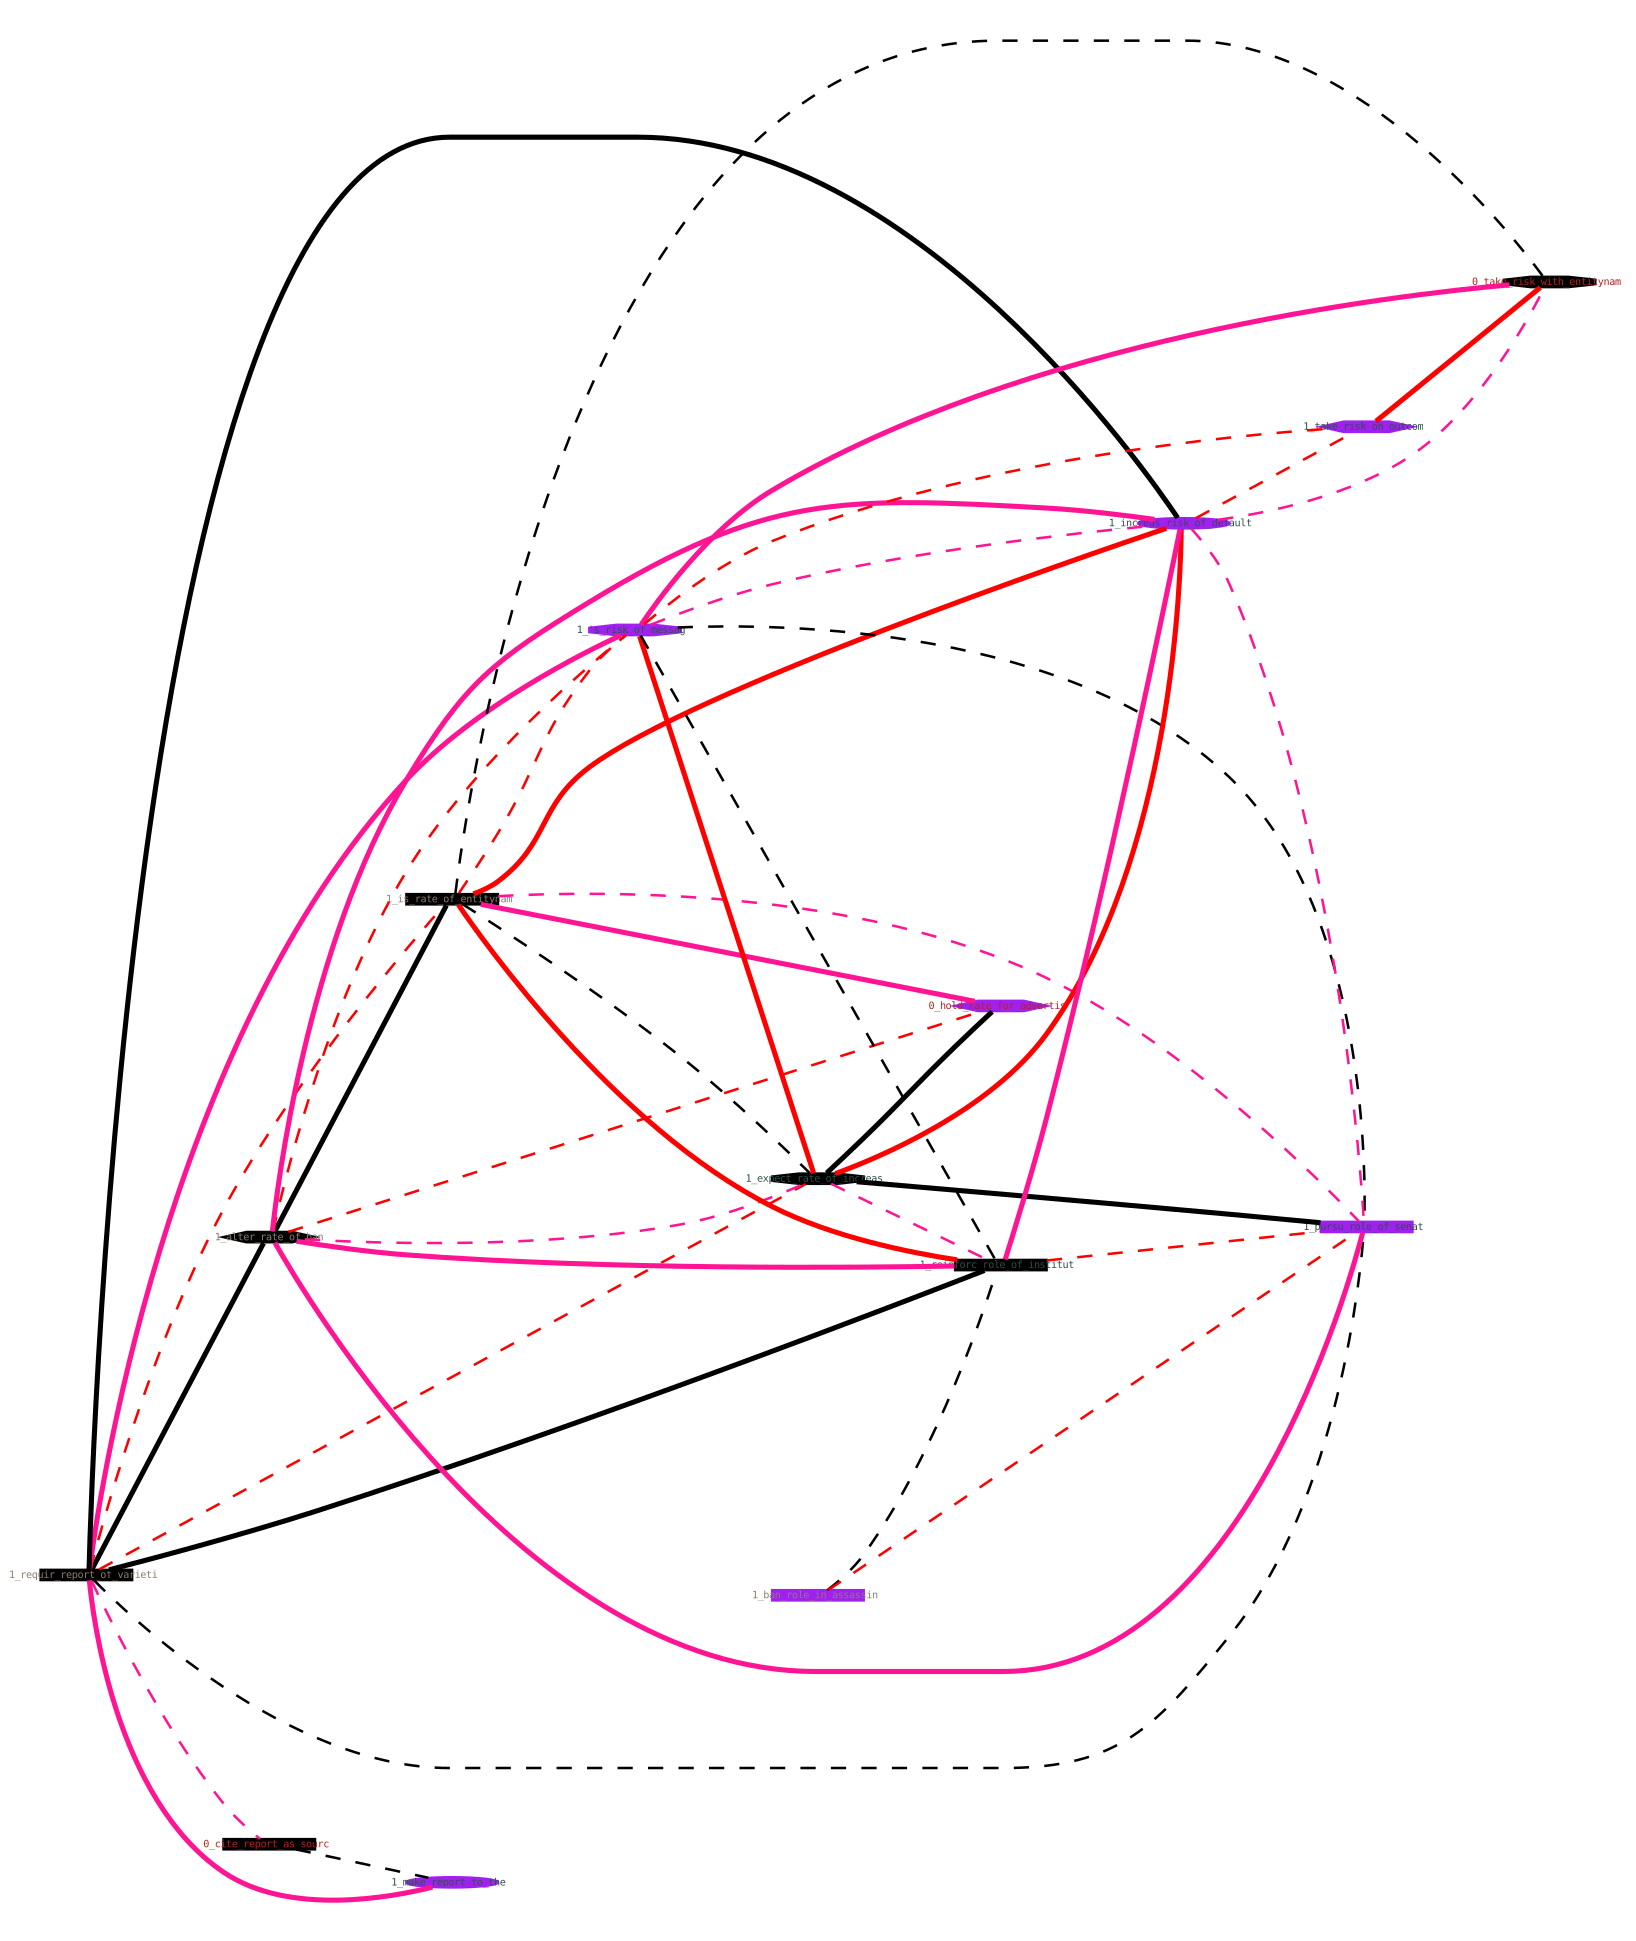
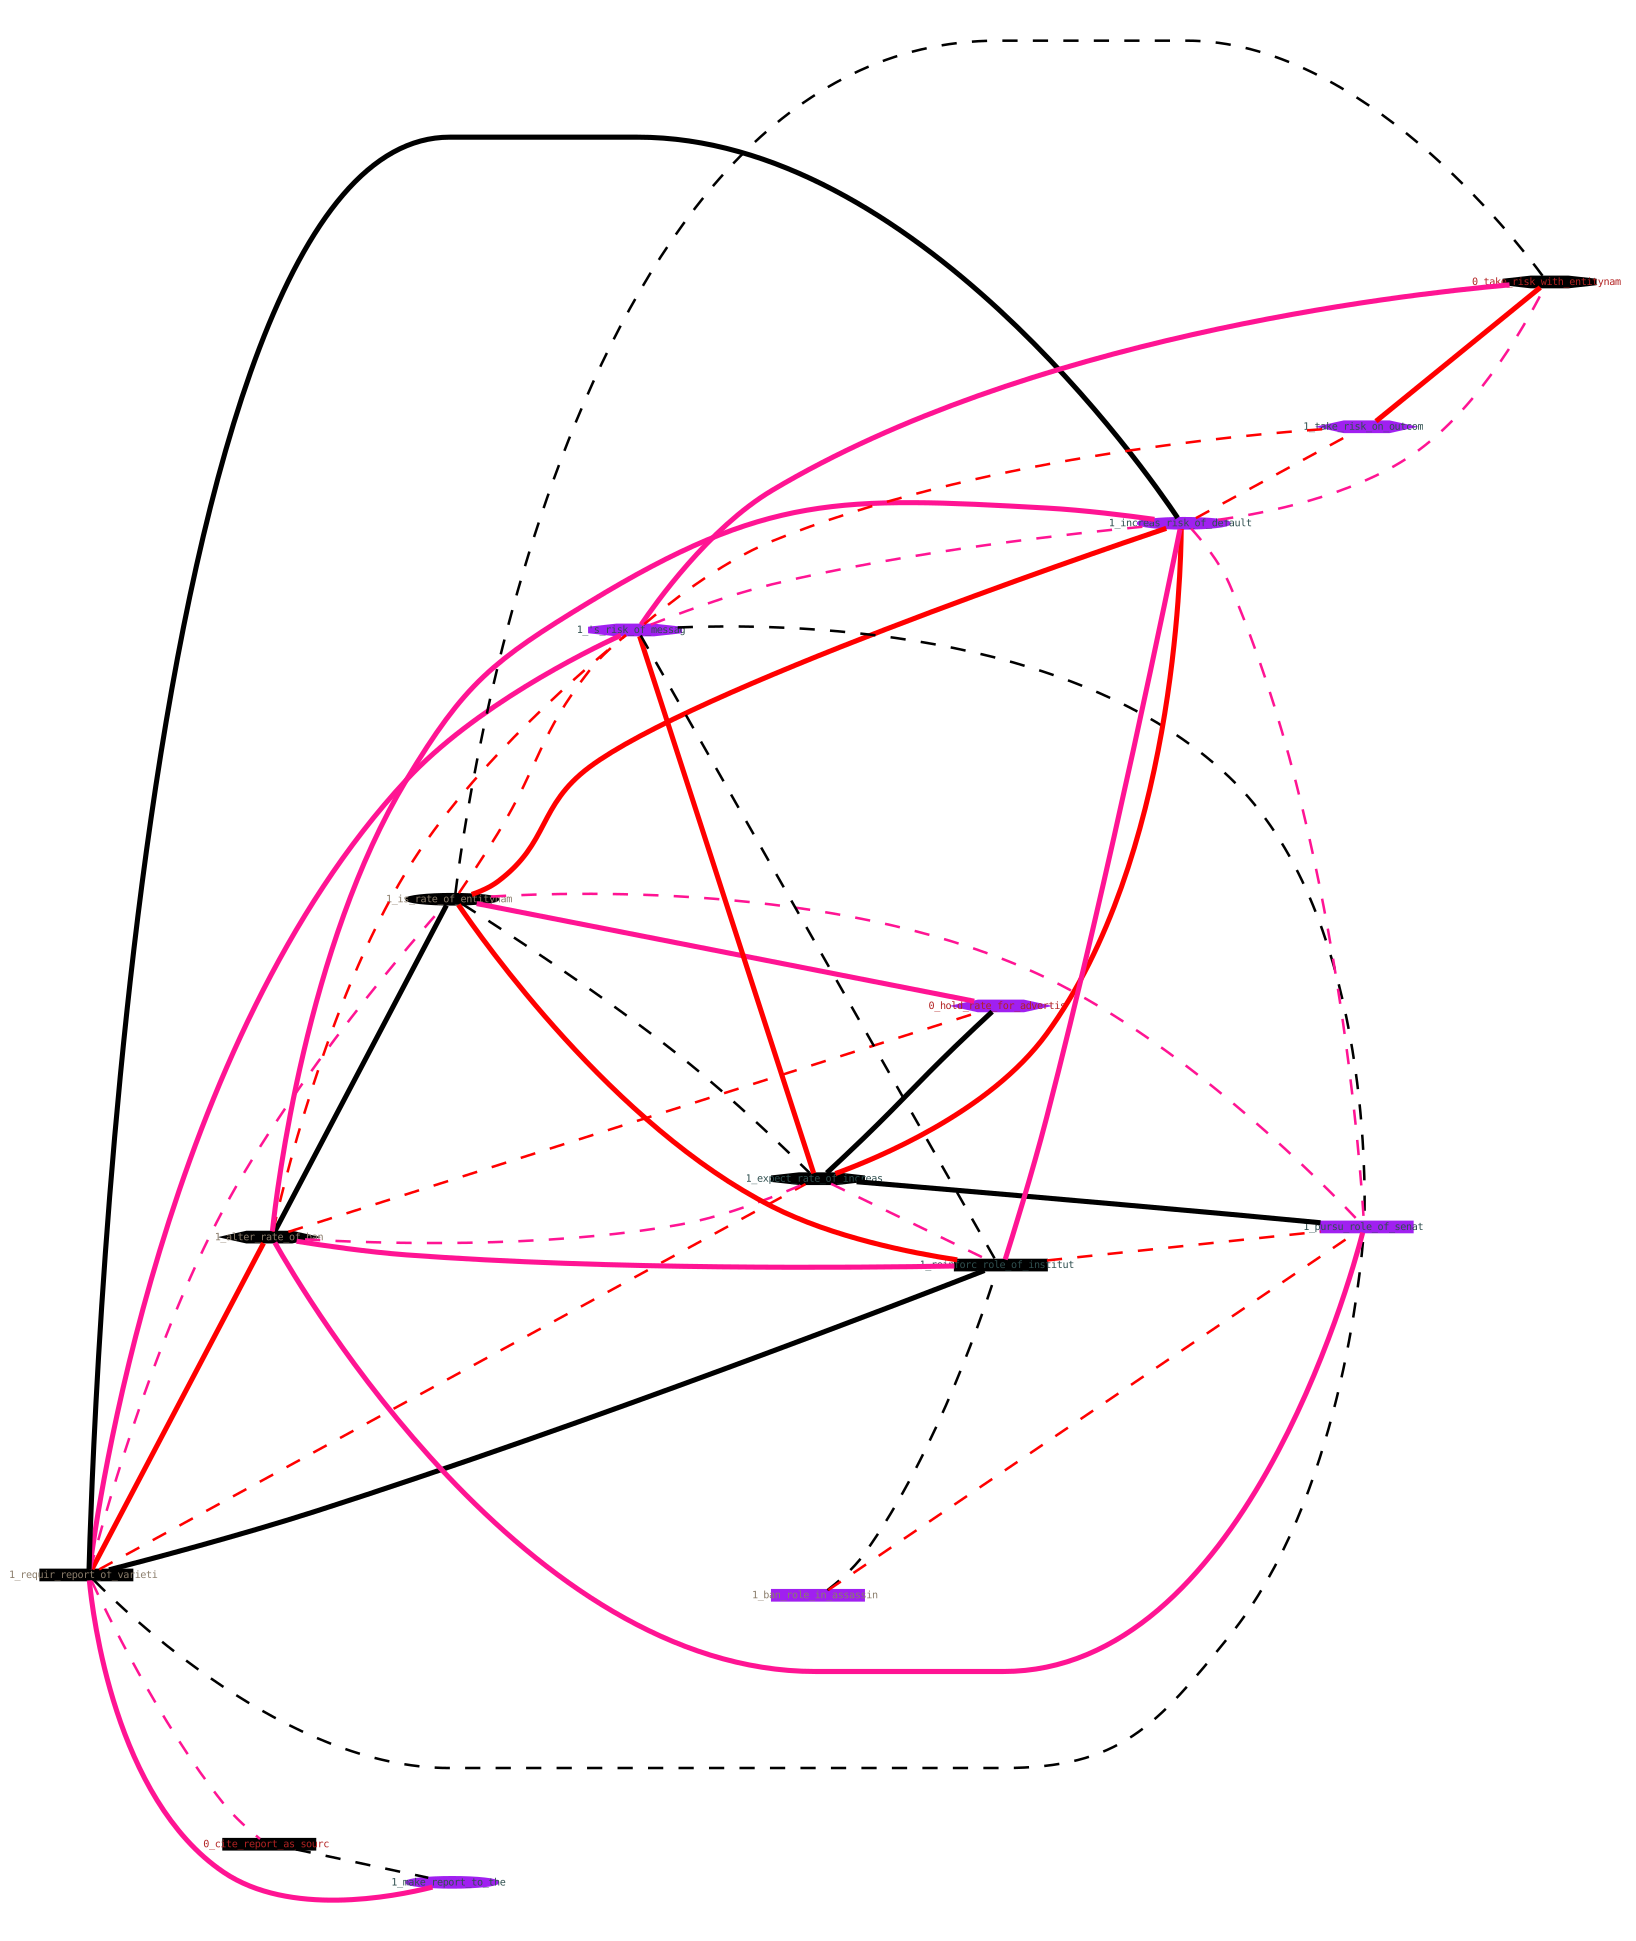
(452, 899) -> (452, 899)
(222, 1213) -> (222, 1213)
(178, 1406) -> (178, 1406)
